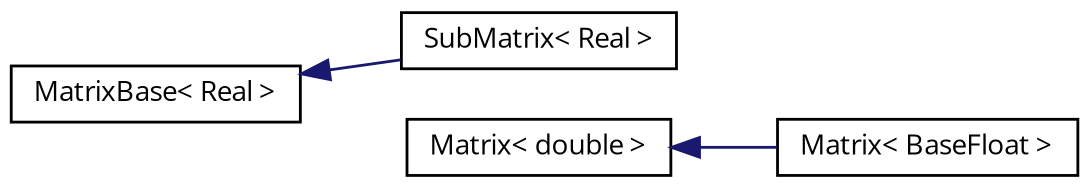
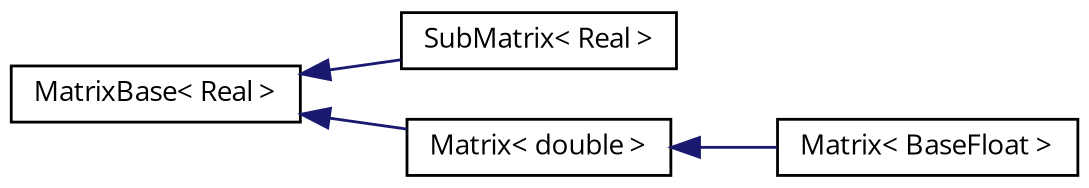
none -> (368, 124)
